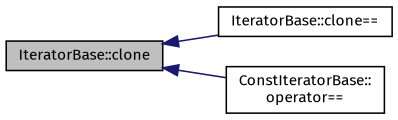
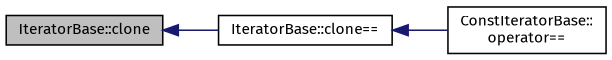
(202, 74) -> (428, 30)
